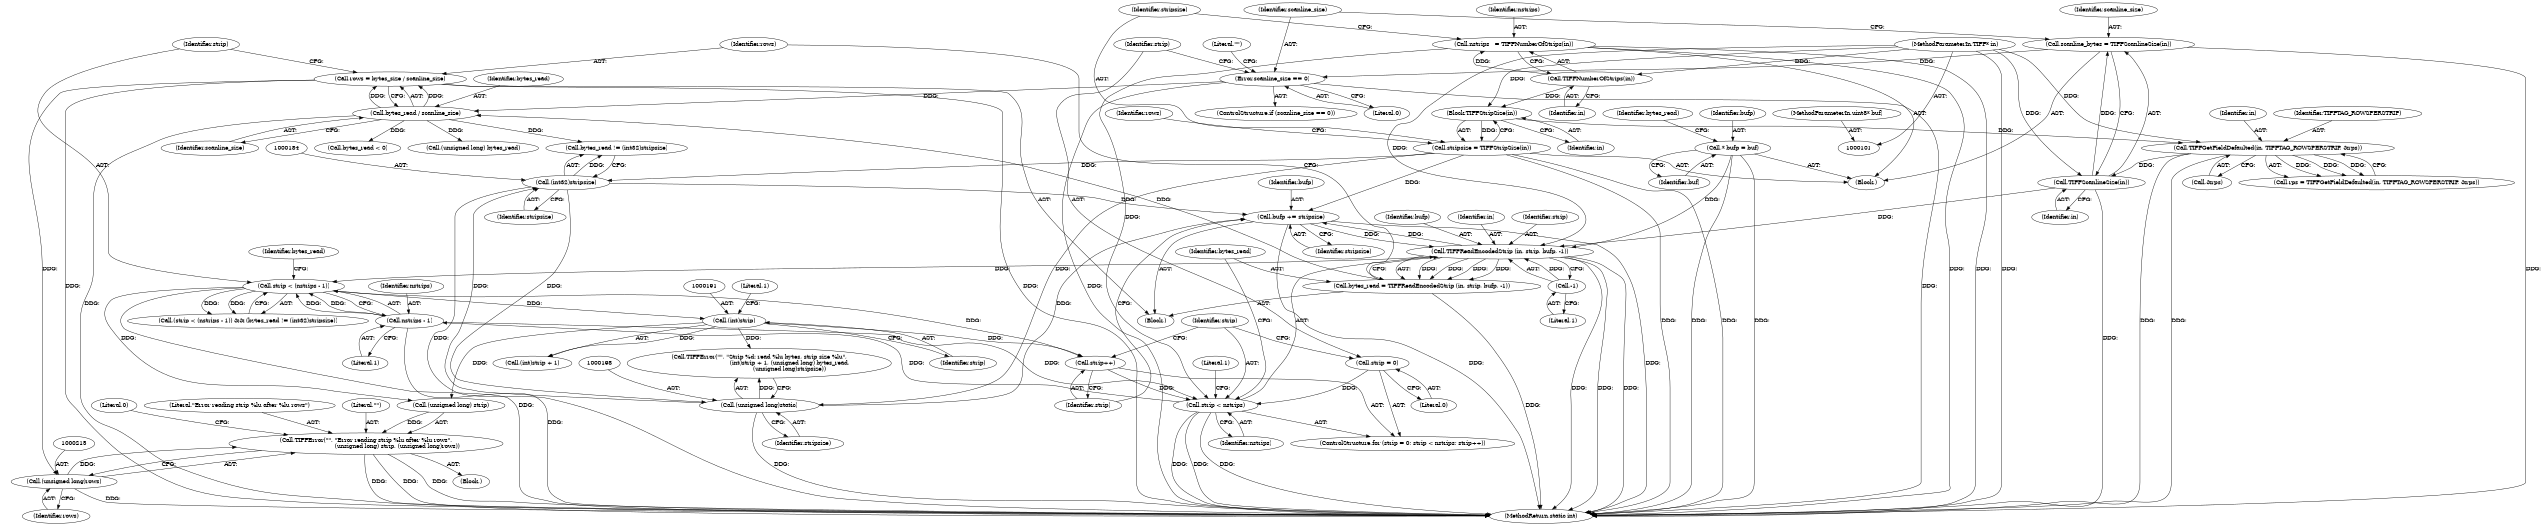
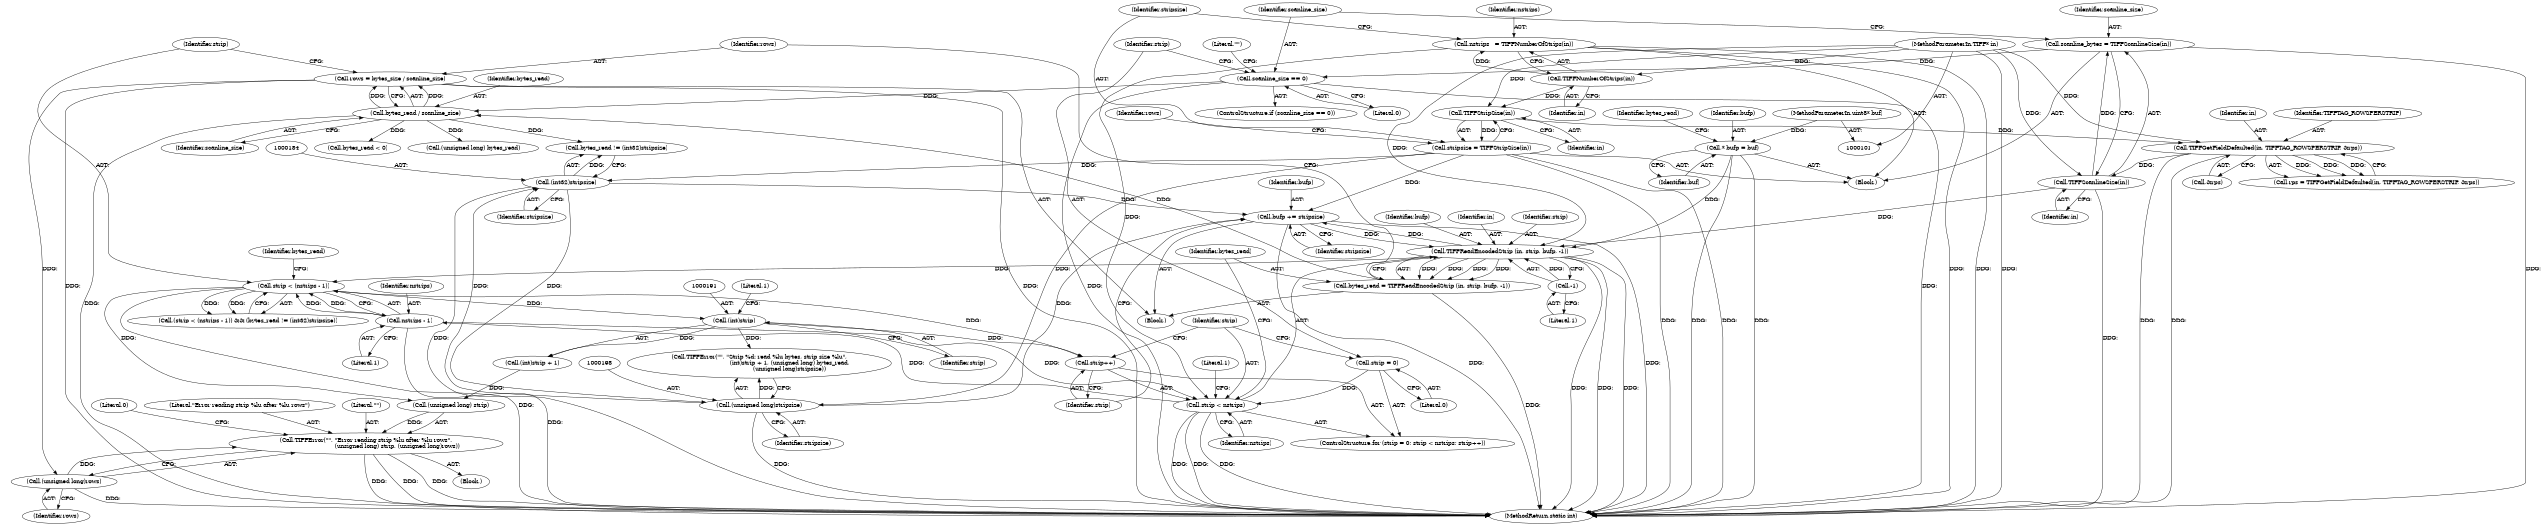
(1272, 79) -> (1272, 79)
(1482, 114) -> (1482, 114)
none -> (1786, 131)
(561, 332) -> (494, 383)
(1168, 388) -> (1168, 388)
(759, 406) -> (759, 406)
(74, 444) -> none
